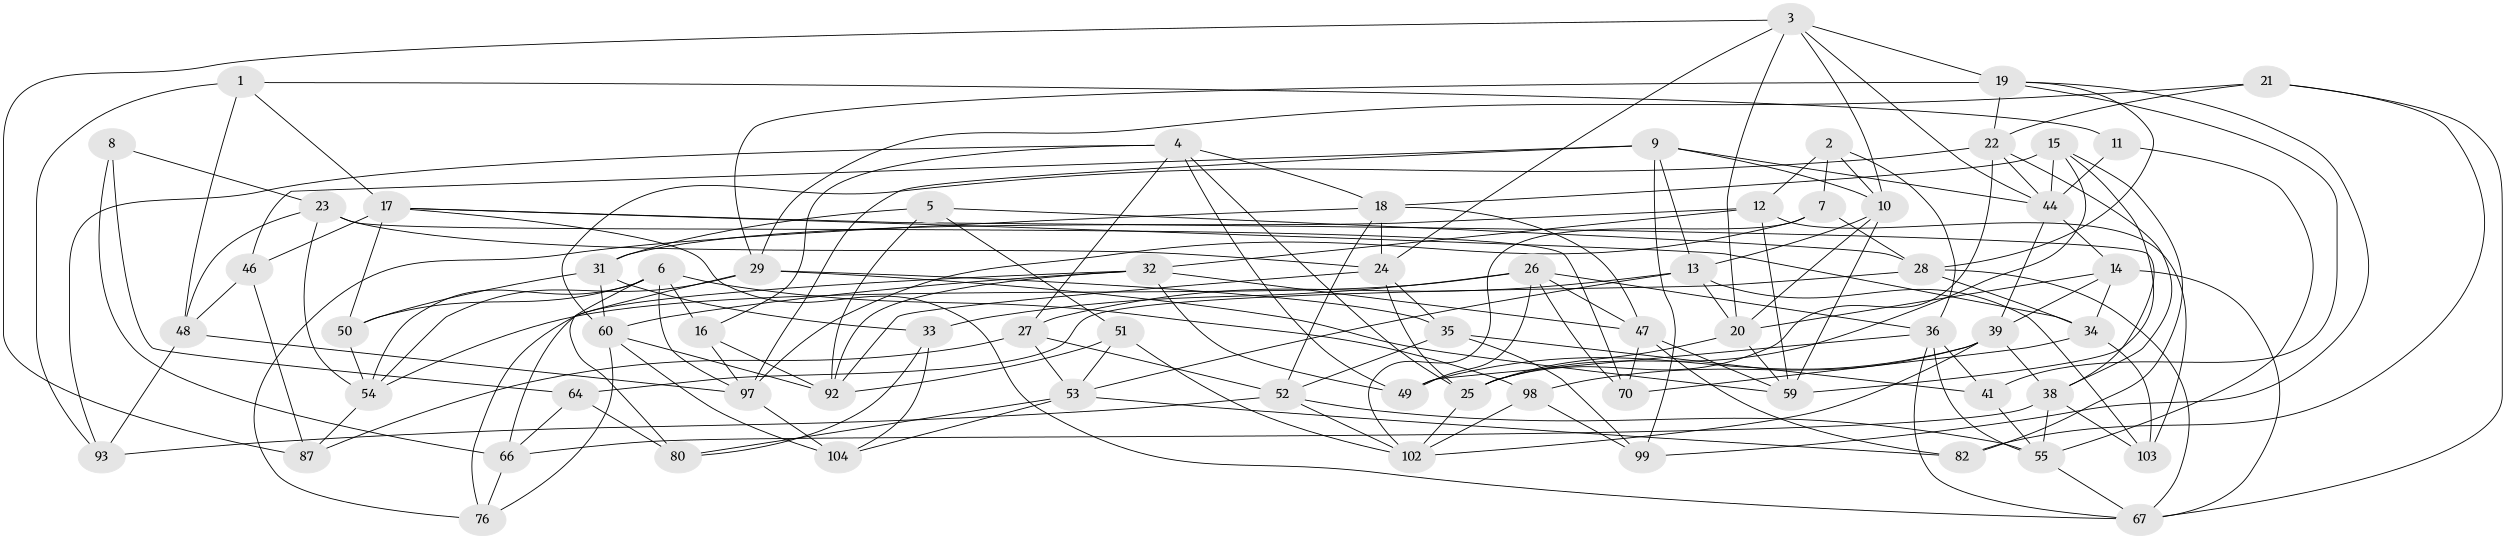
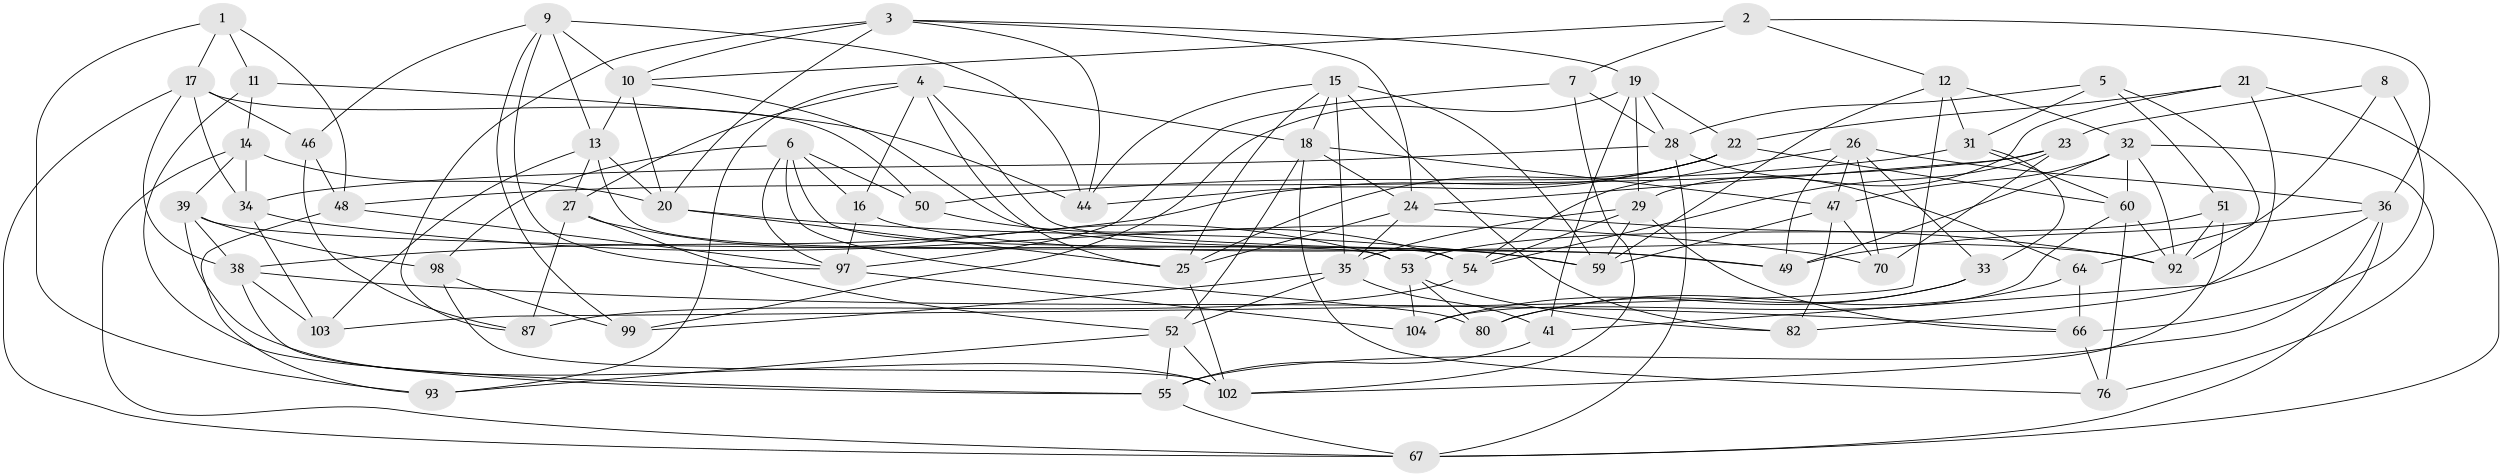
none -> (1340, 172)
(2083, 238) -> (251, 107)
(2027, 260) -> none
